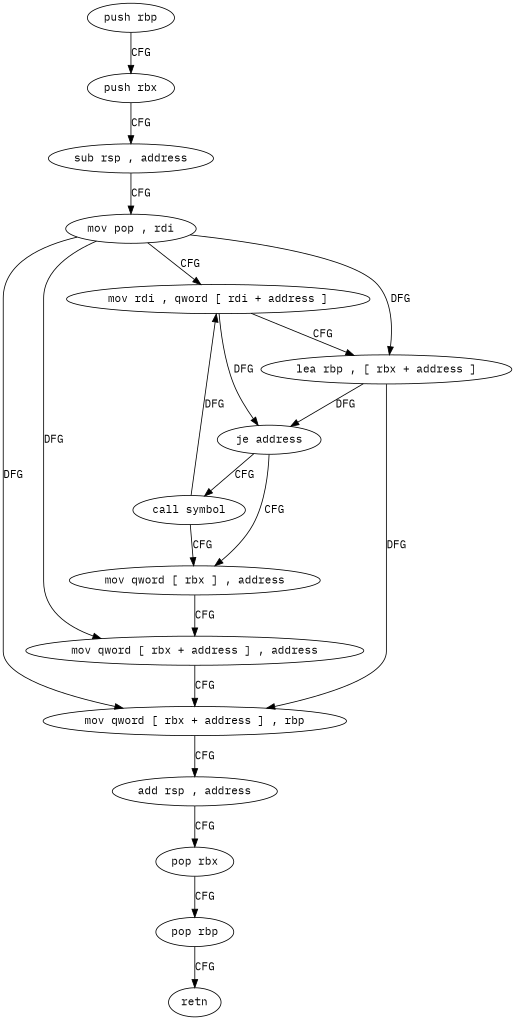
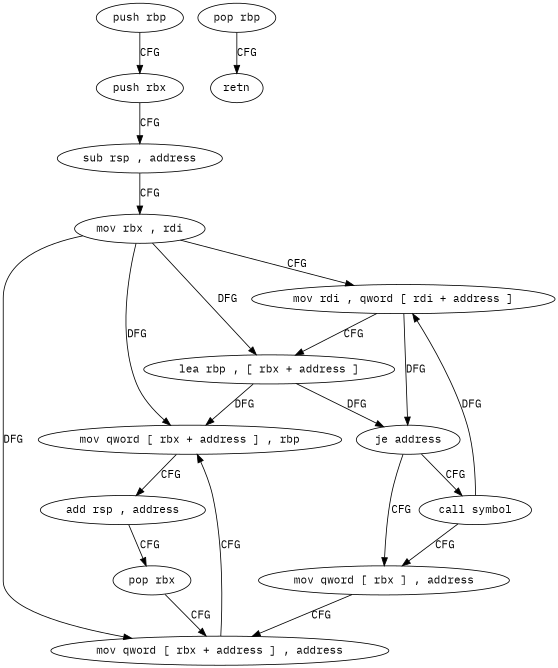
(131, 229) -> (140, 229)
(195, 893) -> (183, 612)
